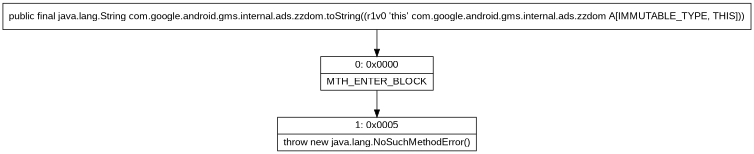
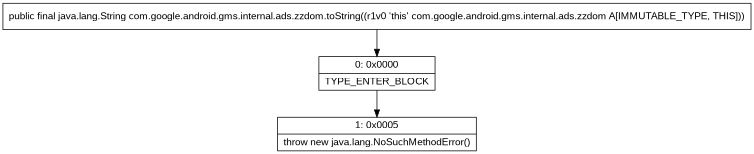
(377, 81) -> (377, 81)
